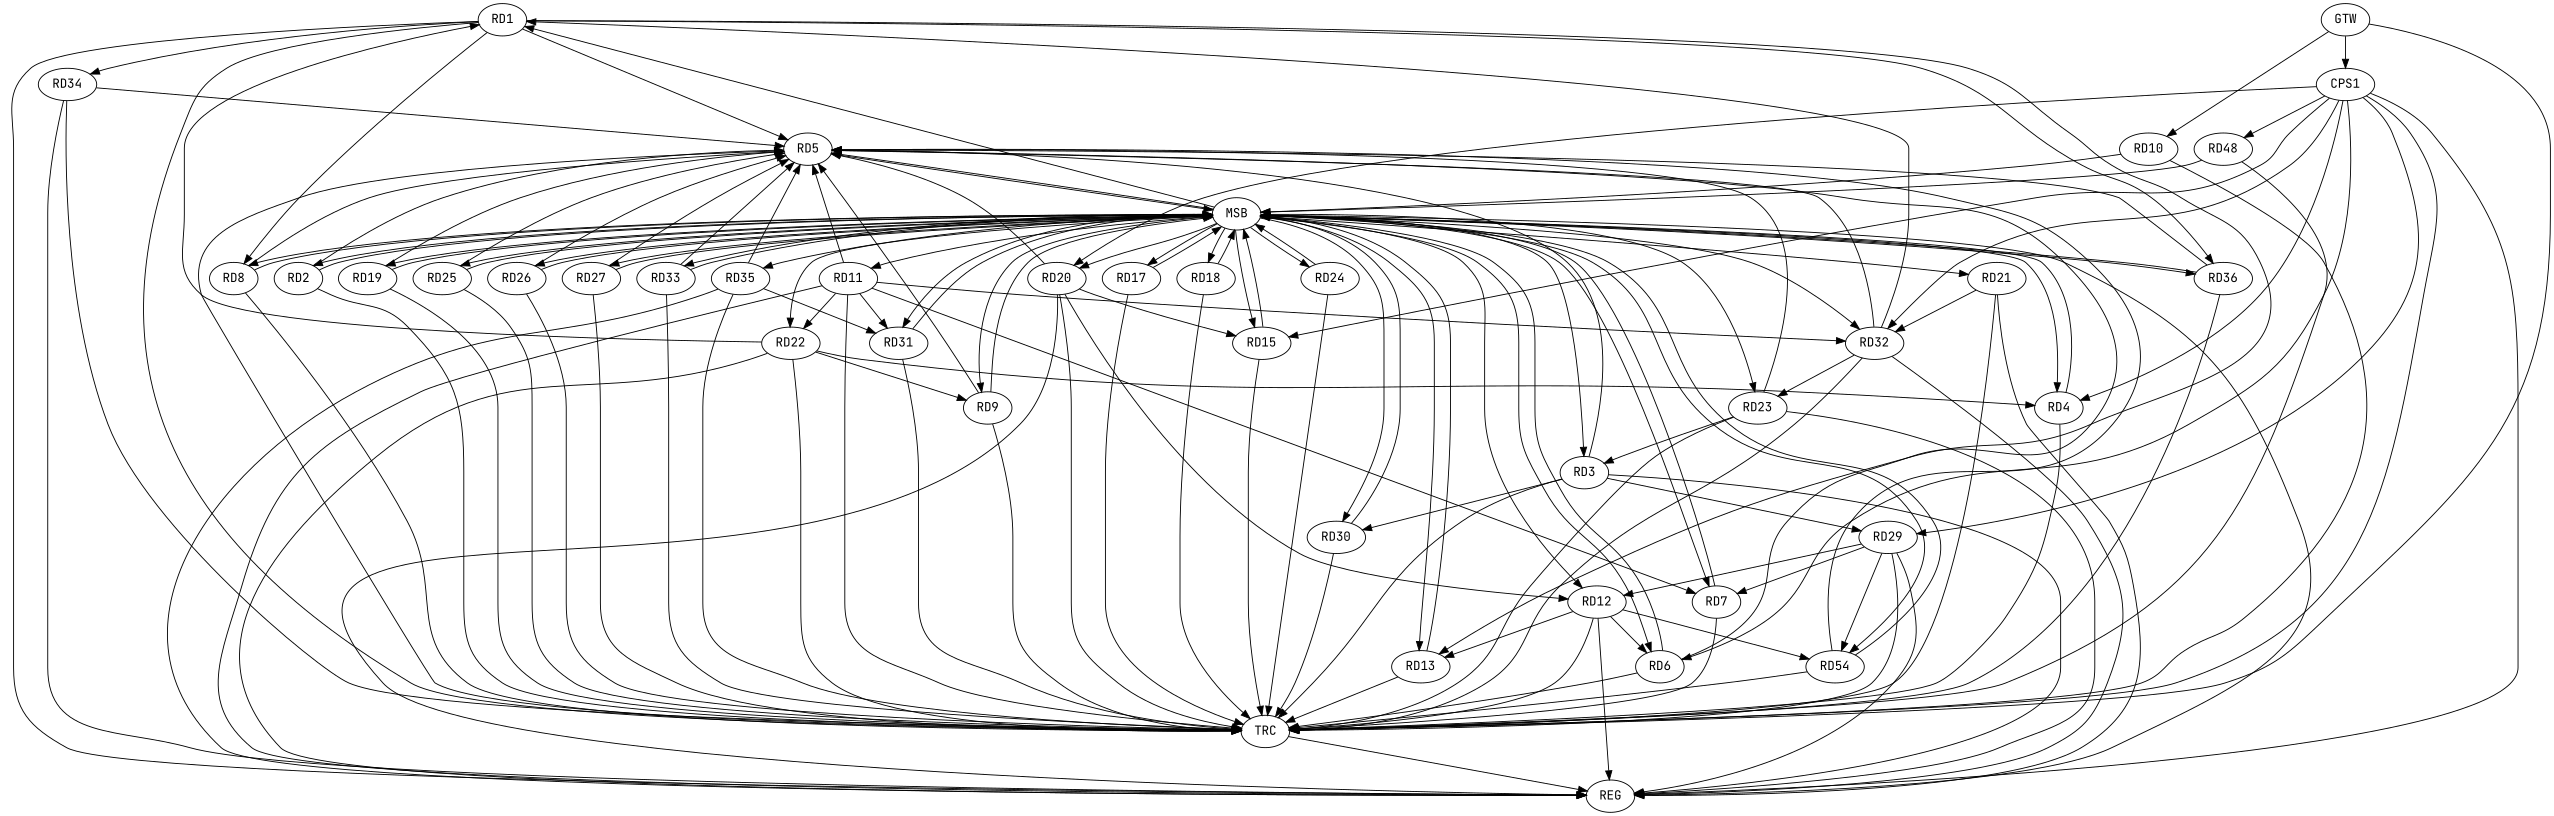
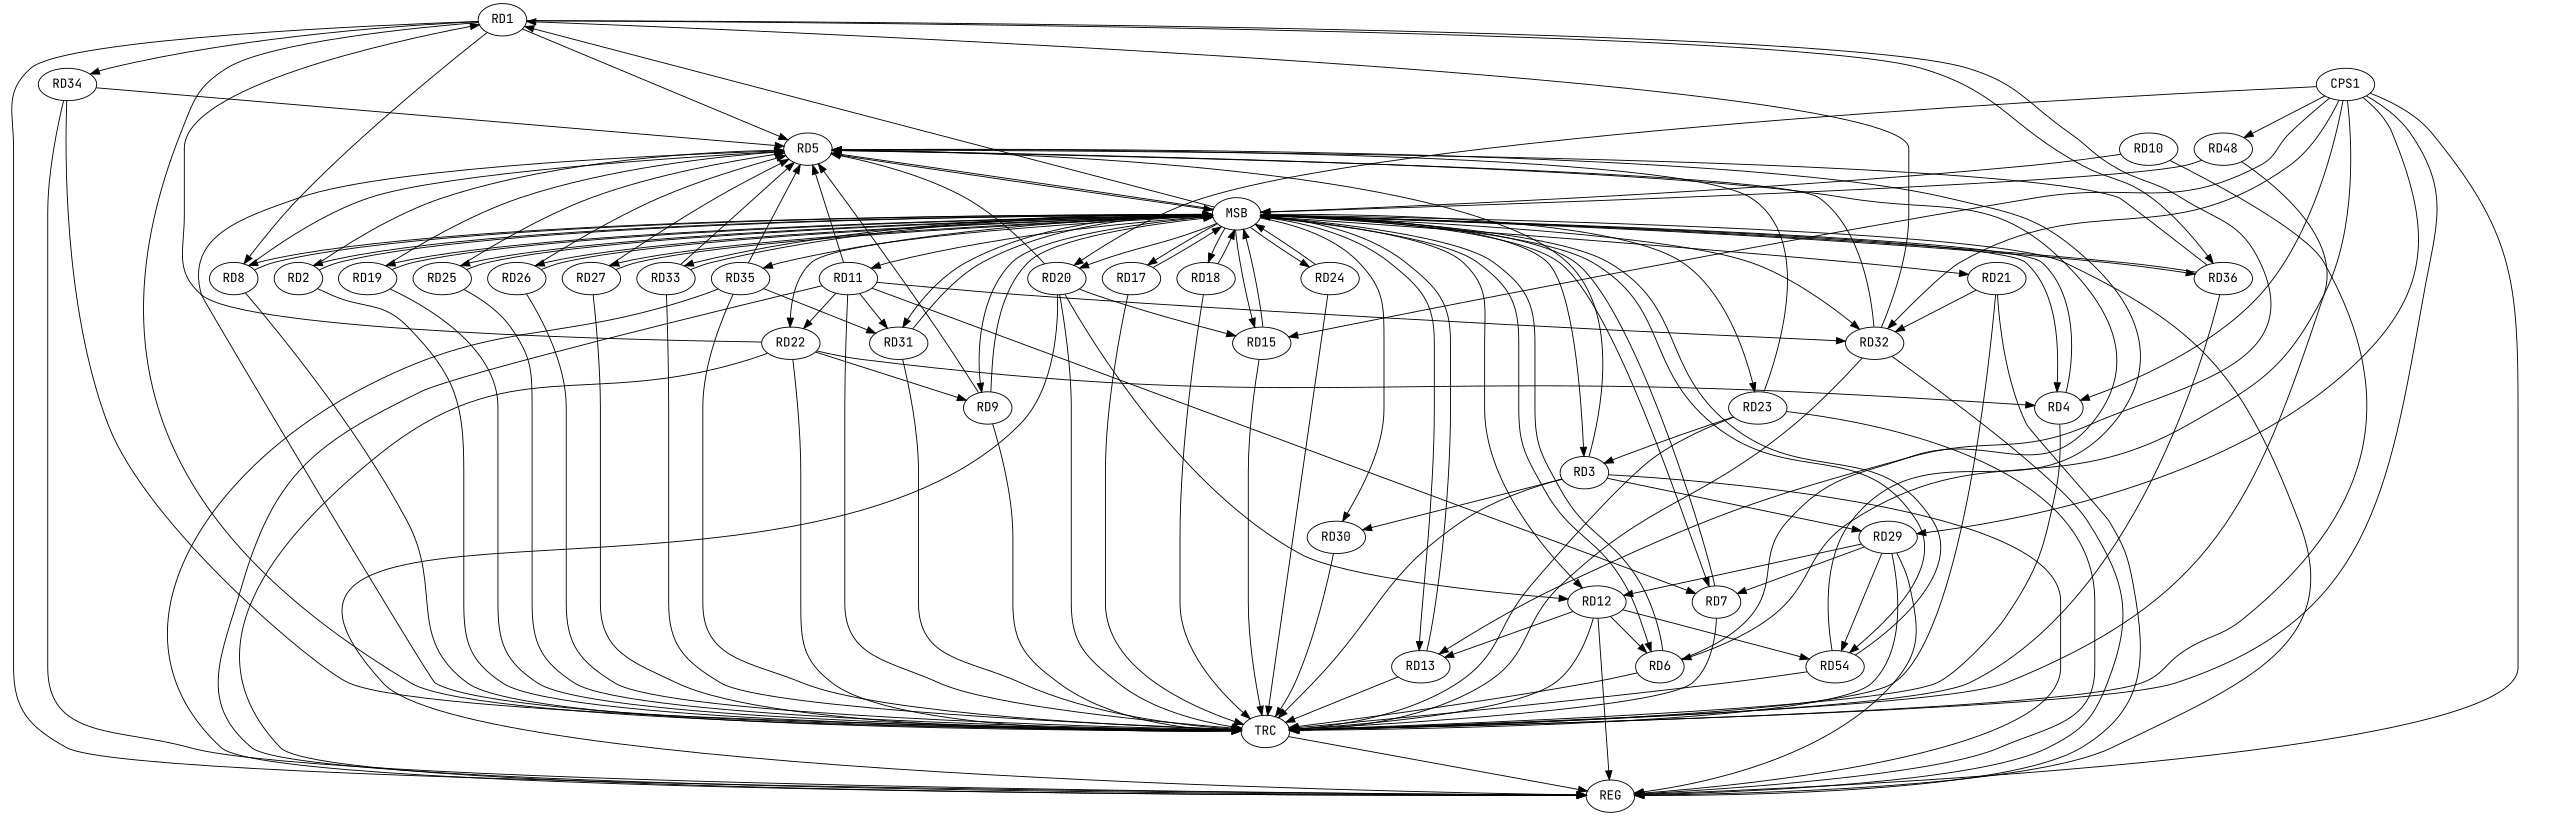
(2345, 20) -> none
(1400, 337) -> none
(1820, 374) -> none
